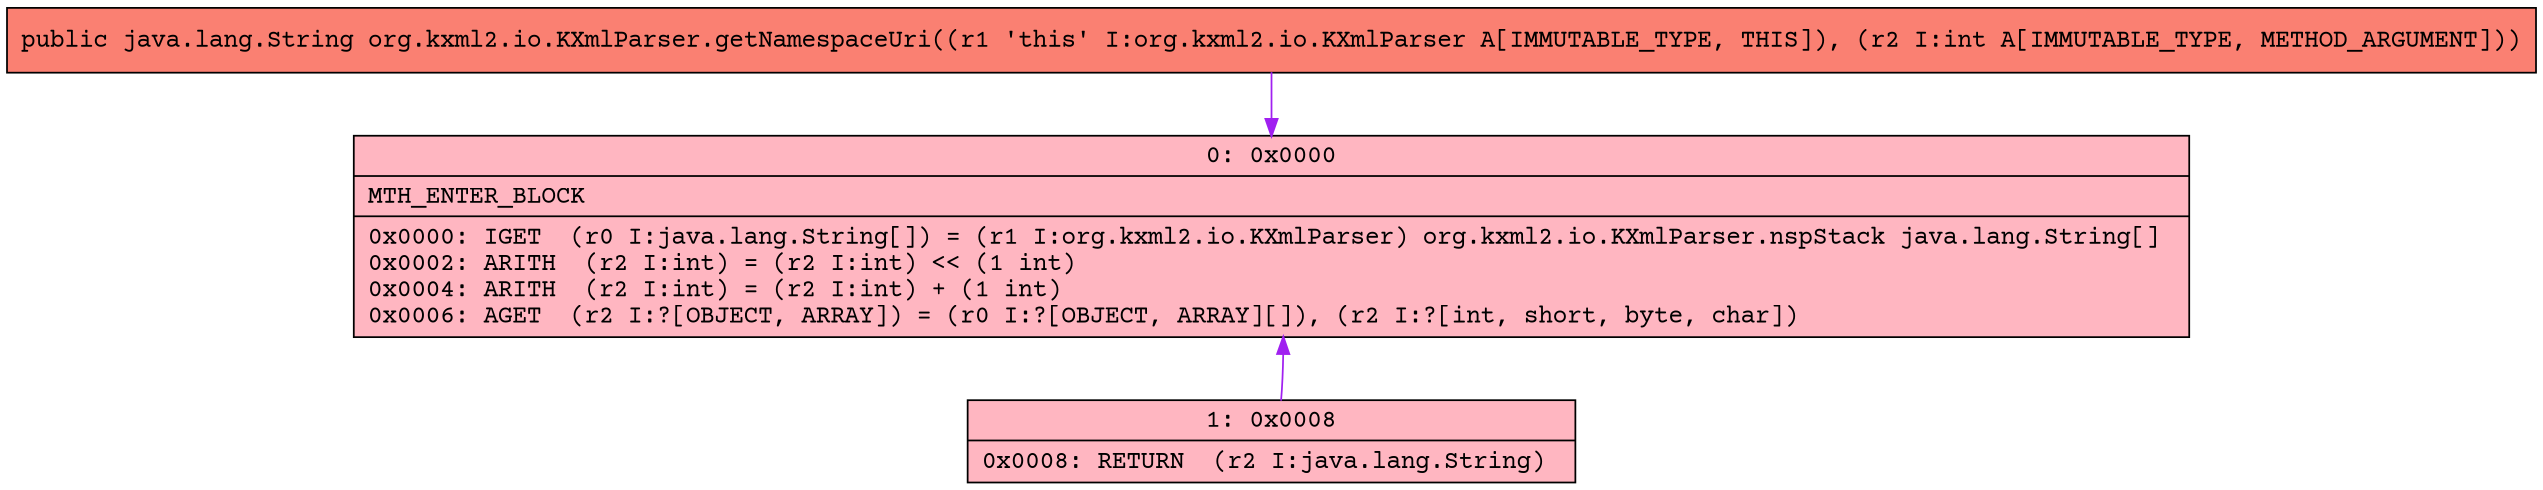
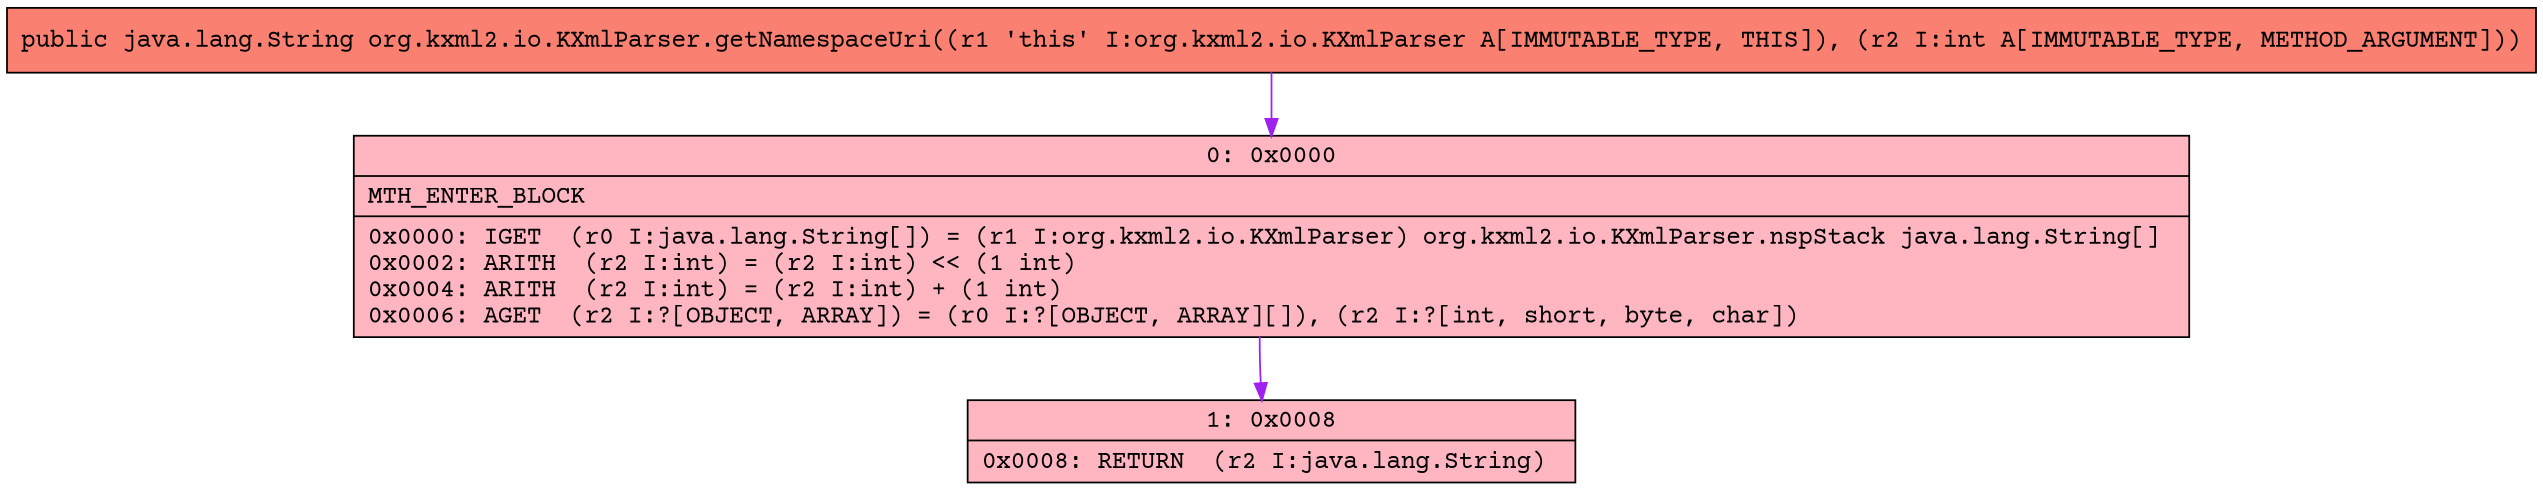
(1283, 377) -> (1260, 360)
